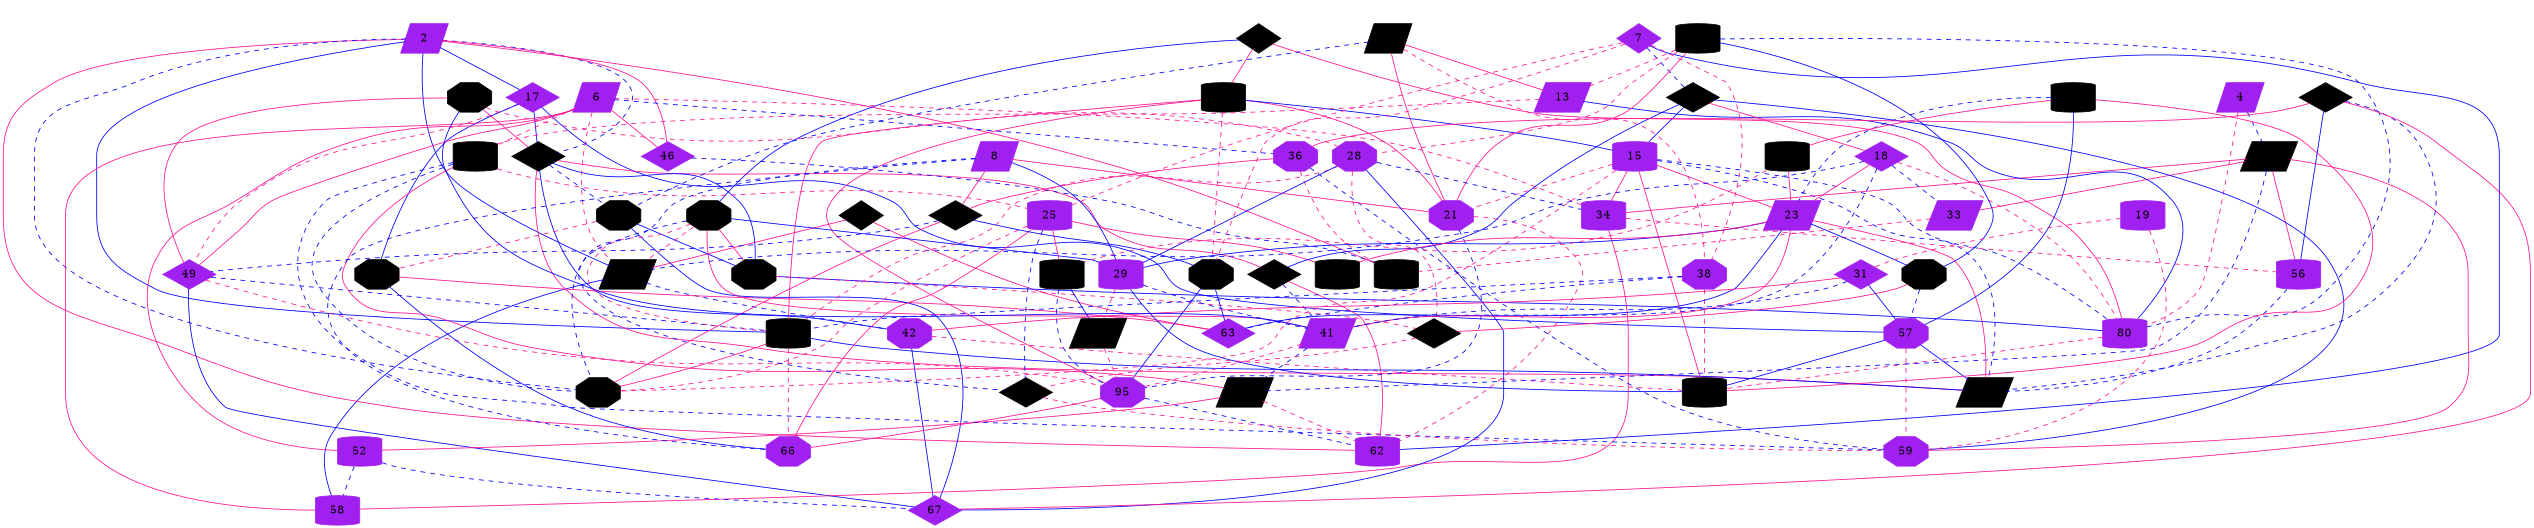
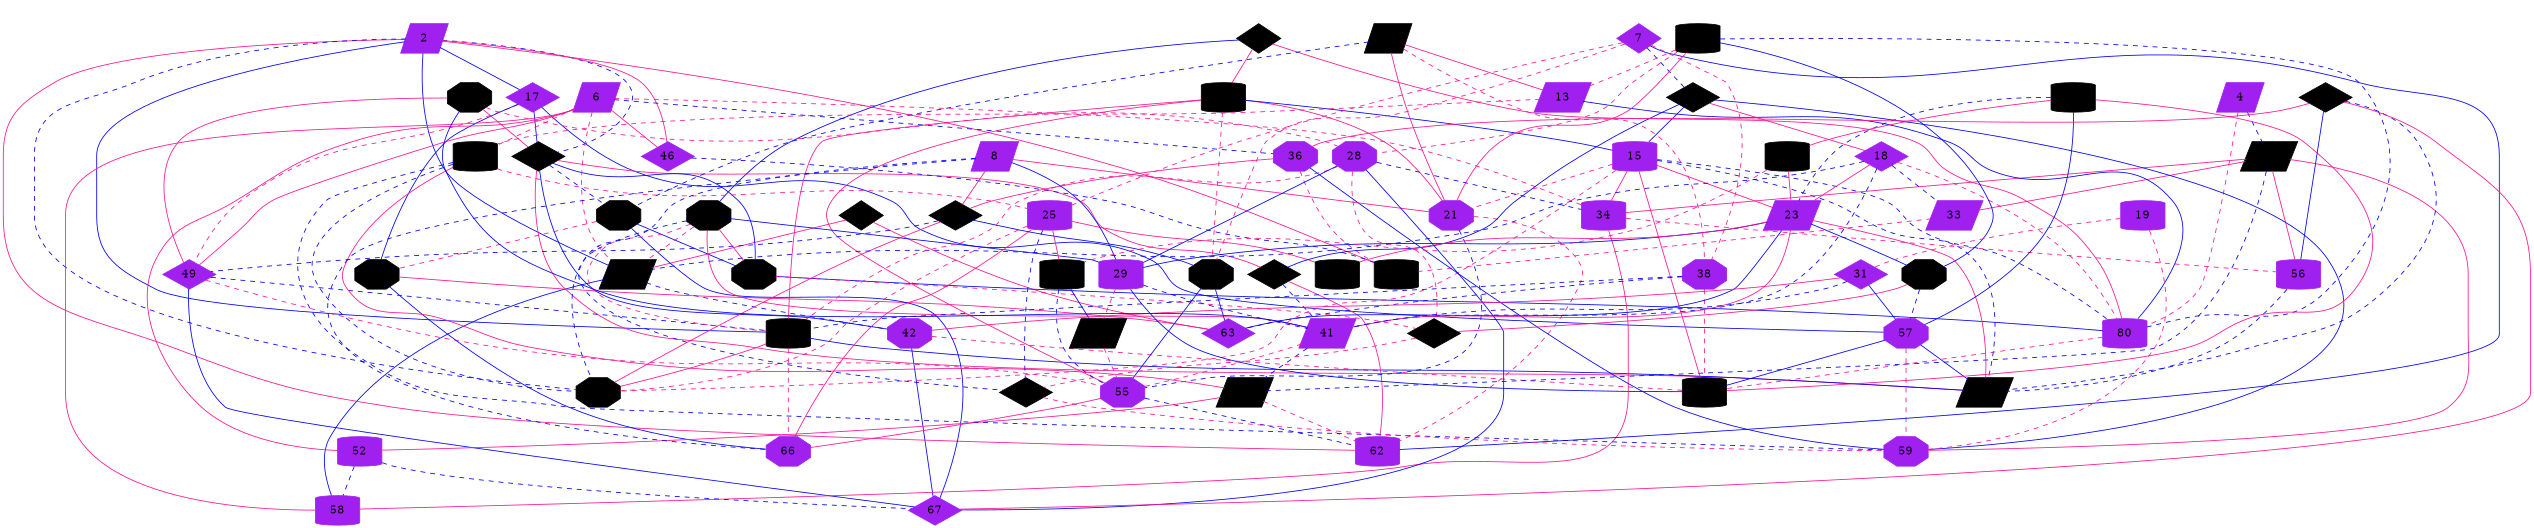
(1578, 353) -> (1578, 353)
(1123, 392) -> (1123, 392)
